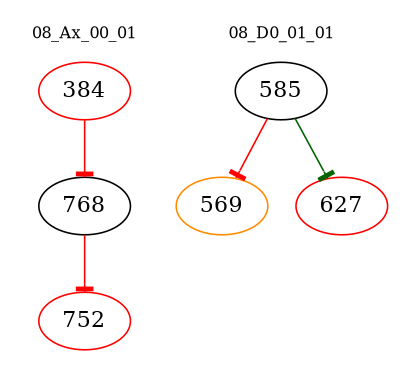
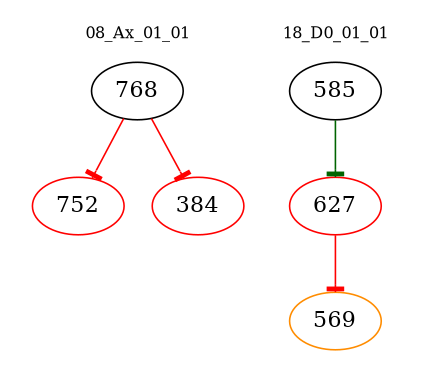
(85, 34) -> (138, 34)
(282, 34) -> (336, 34)
(85, 145) -> (166, 145)
(254, 145) -> (335, 260)
